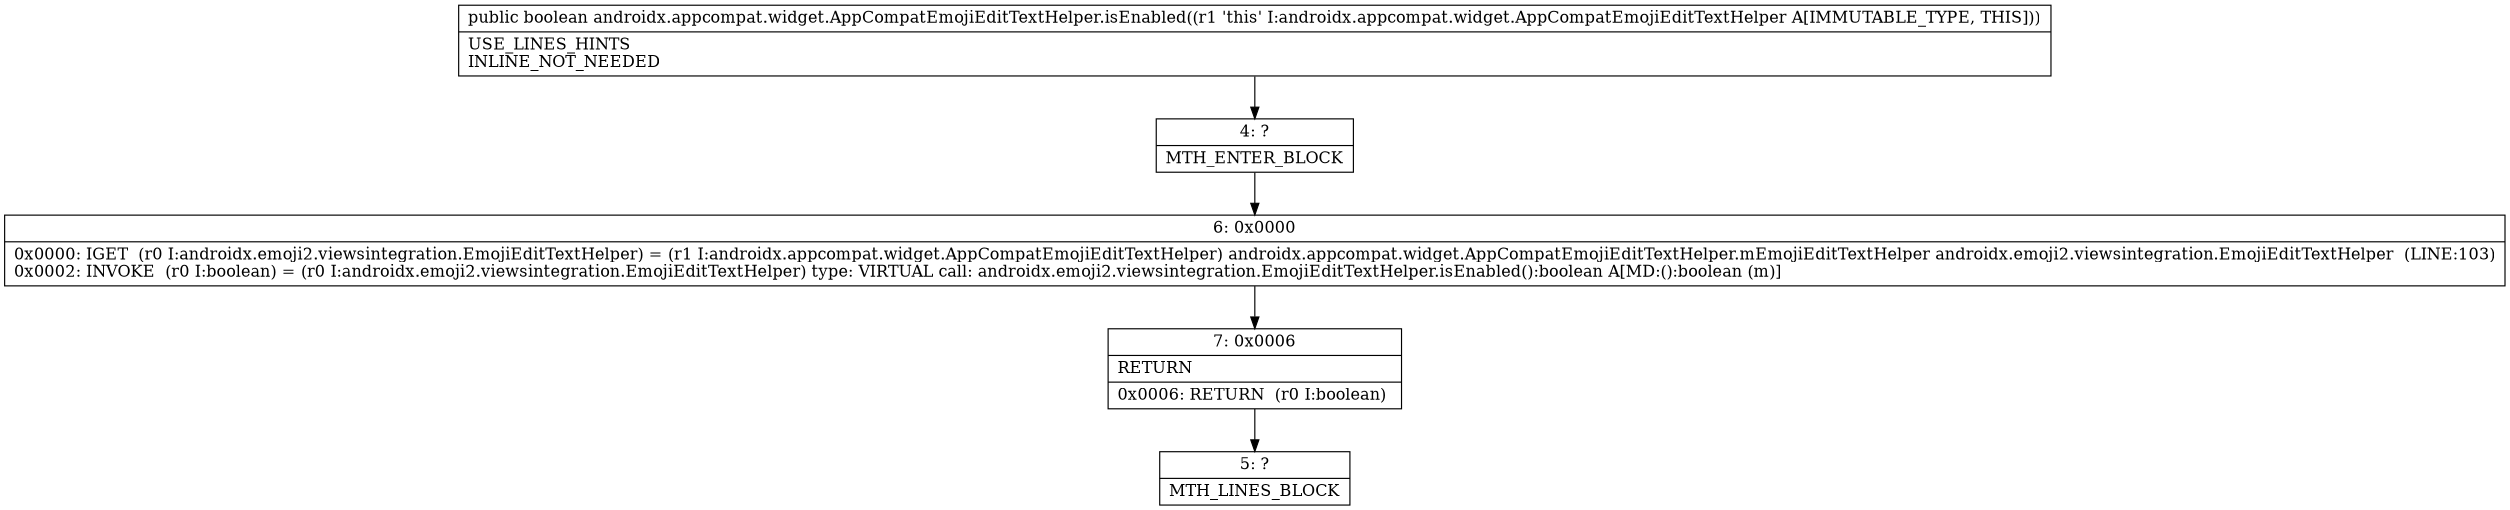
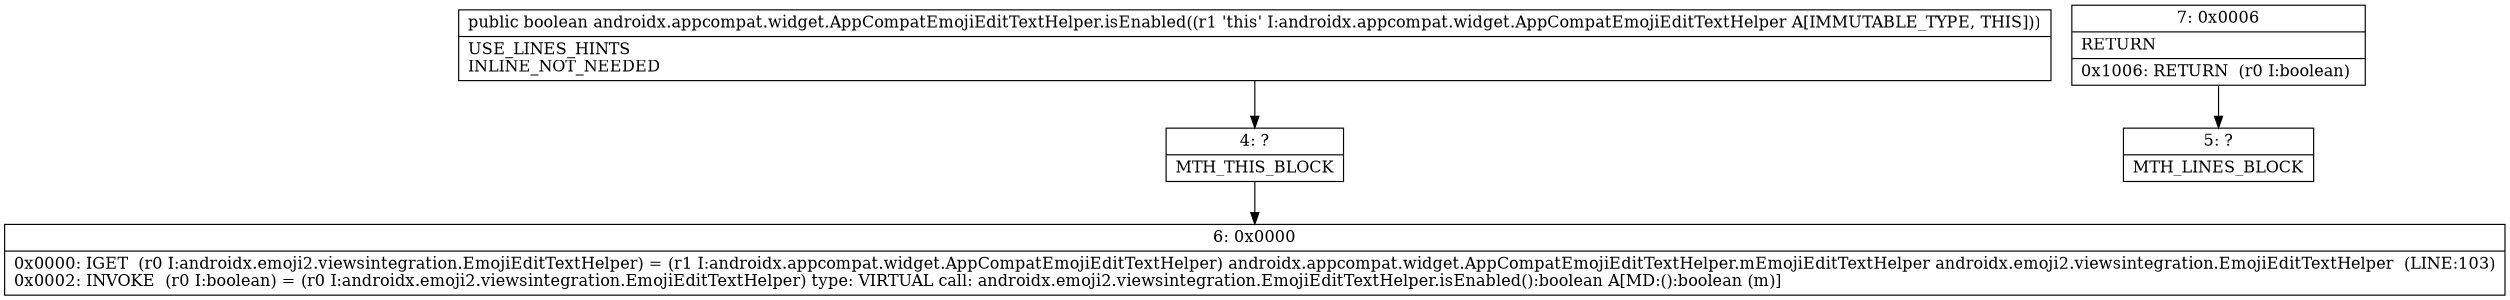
(1255, 158) -> (1255, 168)
(1255, 301) -> none
(1255, 395) -> (2219, 71)
